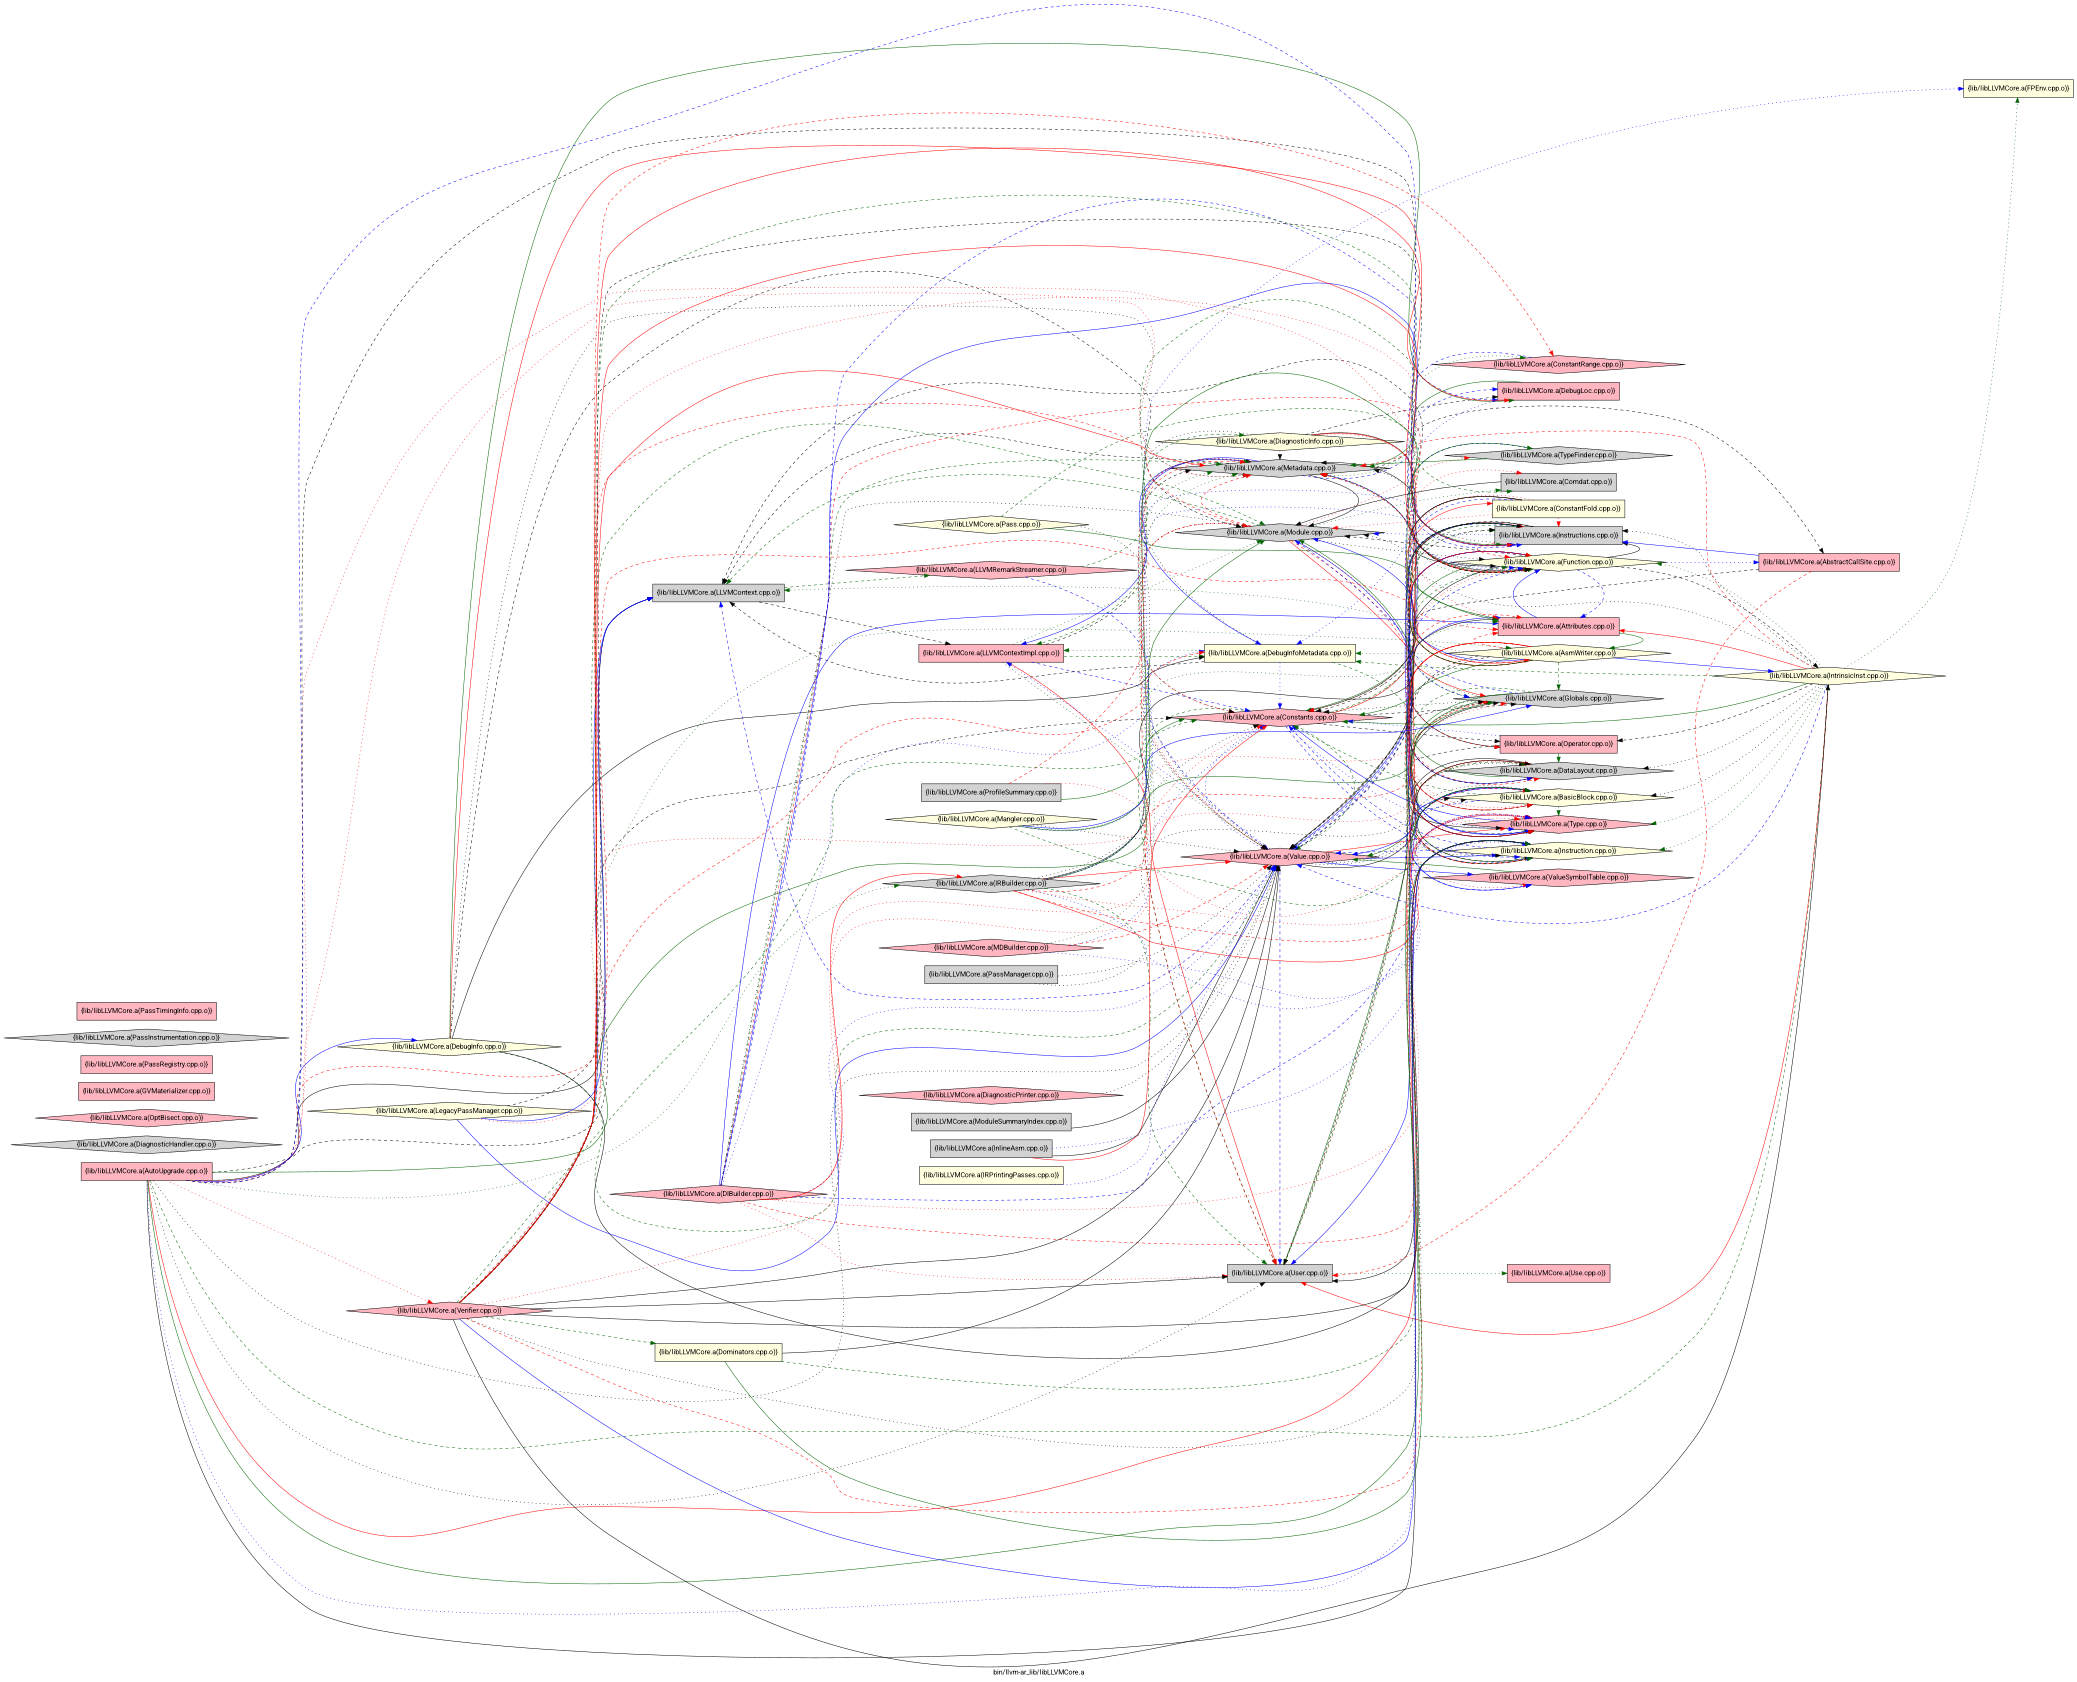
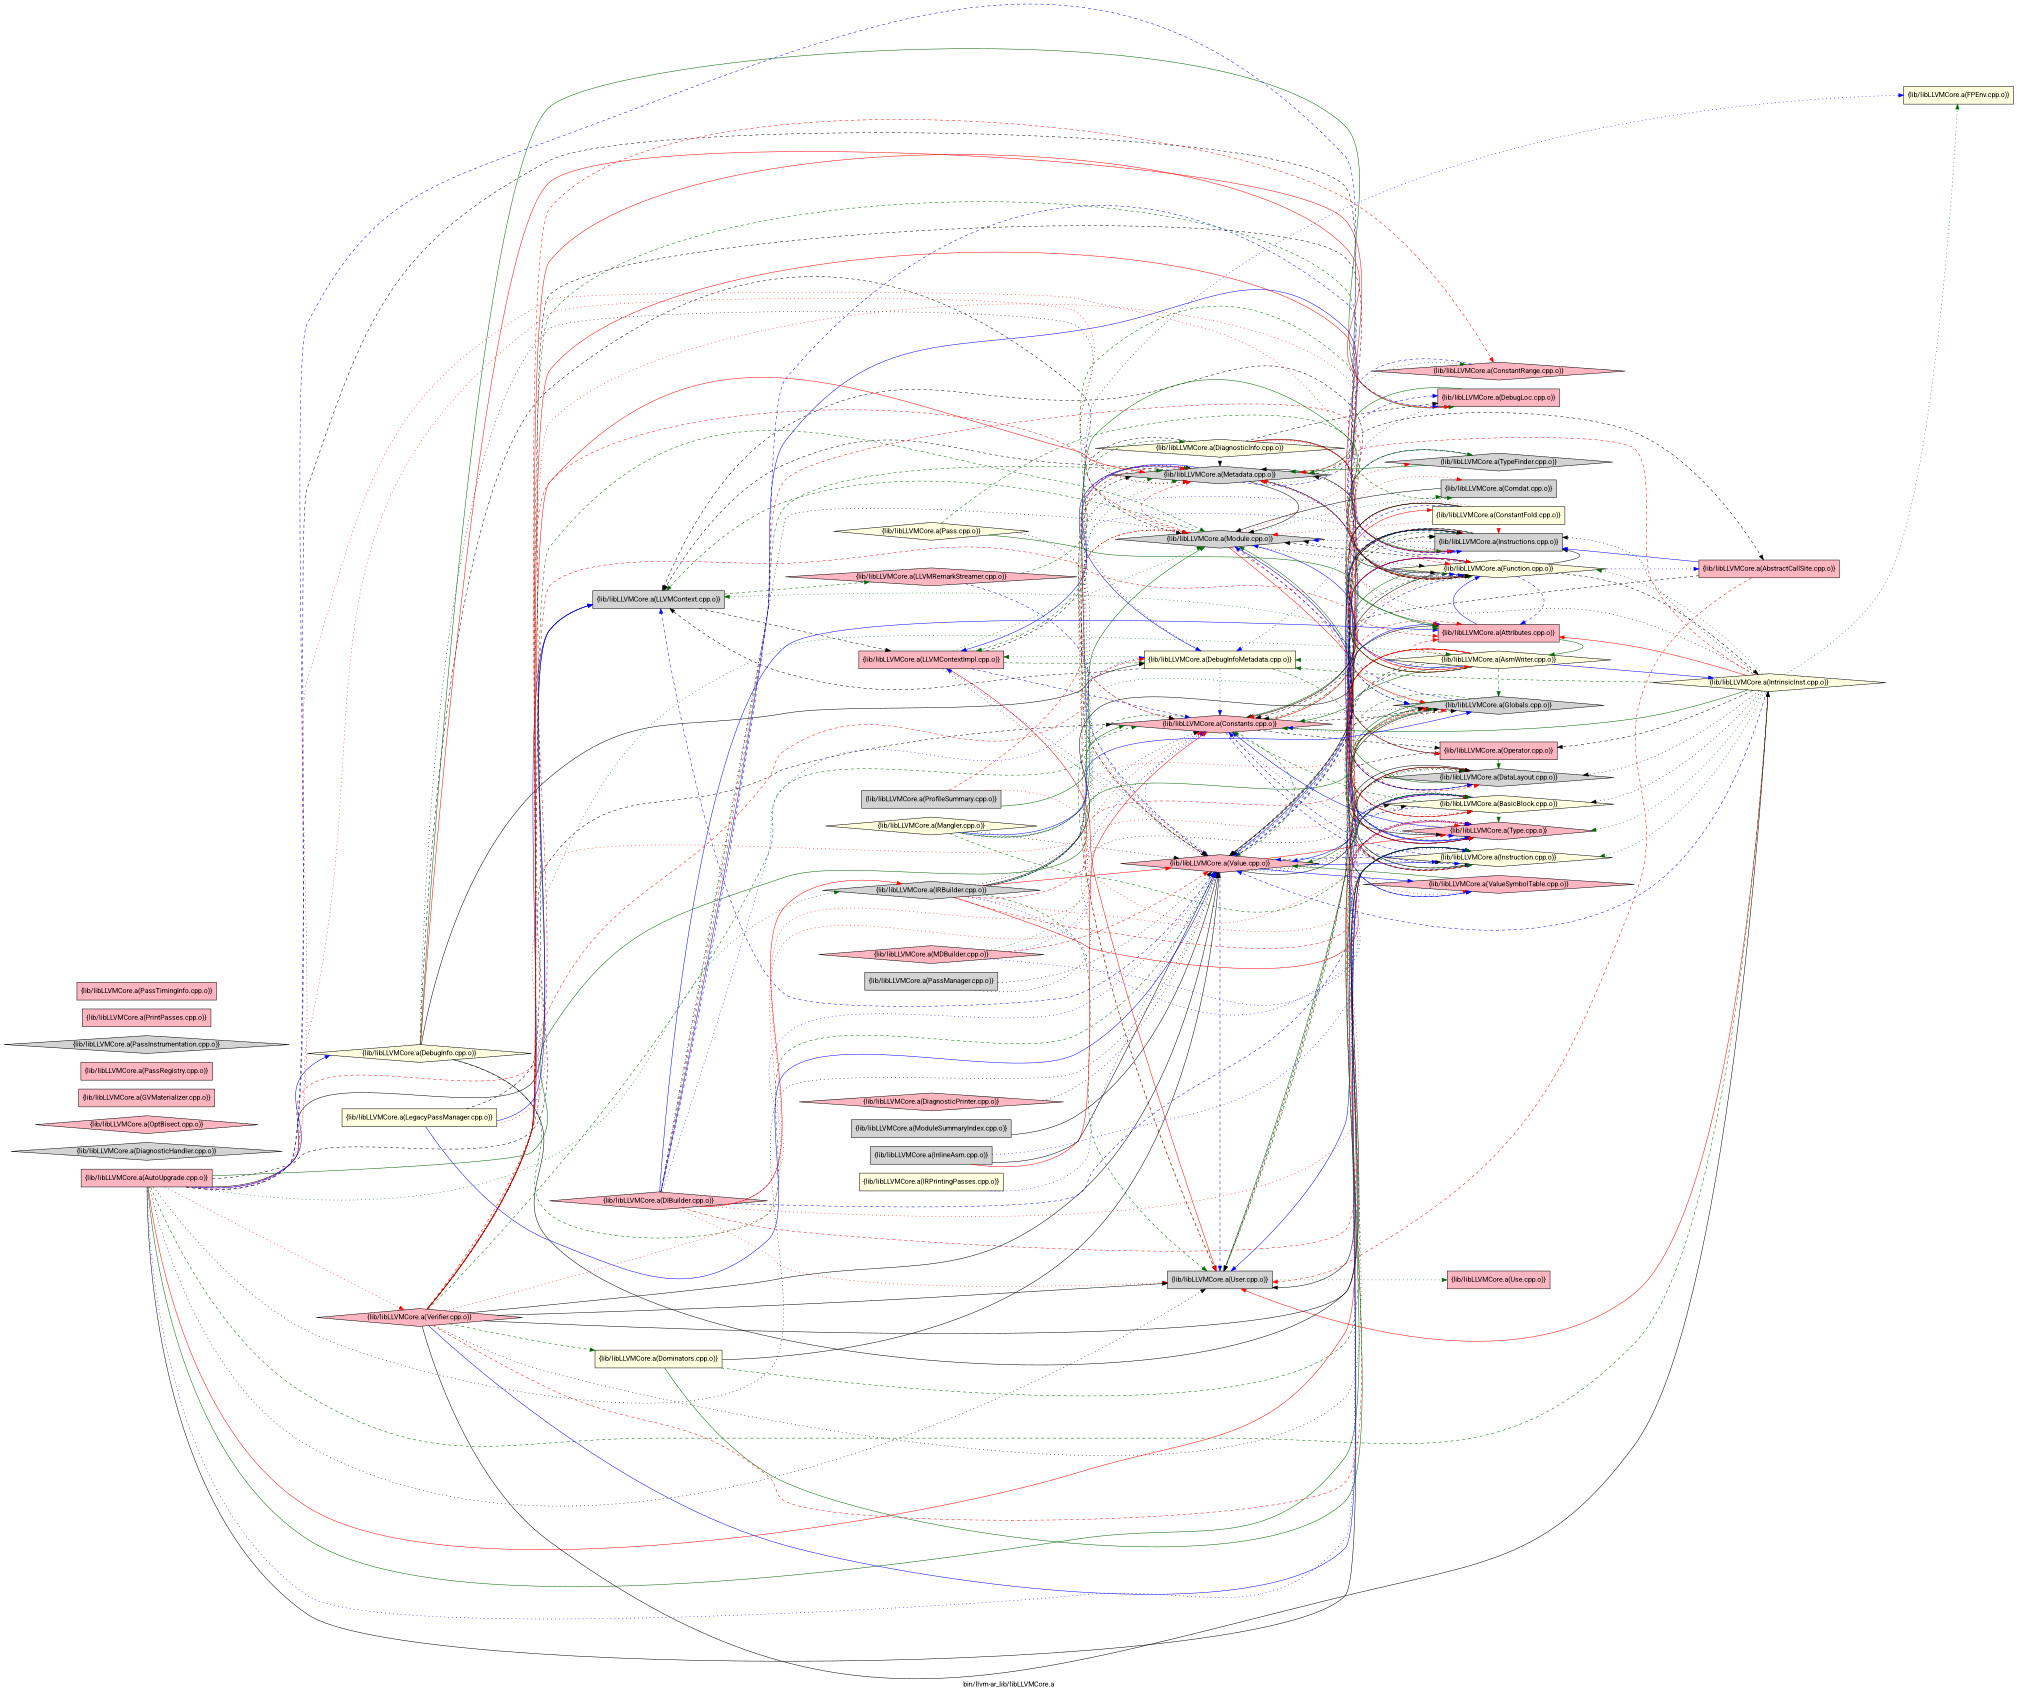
(1141, 620) -> (1081, 627)
none -> (147, 1018)
(449, 1111) -> (419, 1118)
